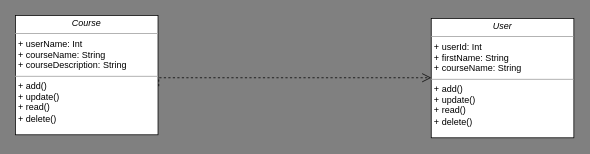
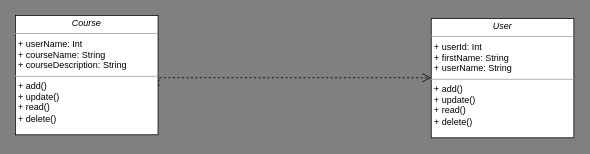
(477, 62) -> (473, 62)
